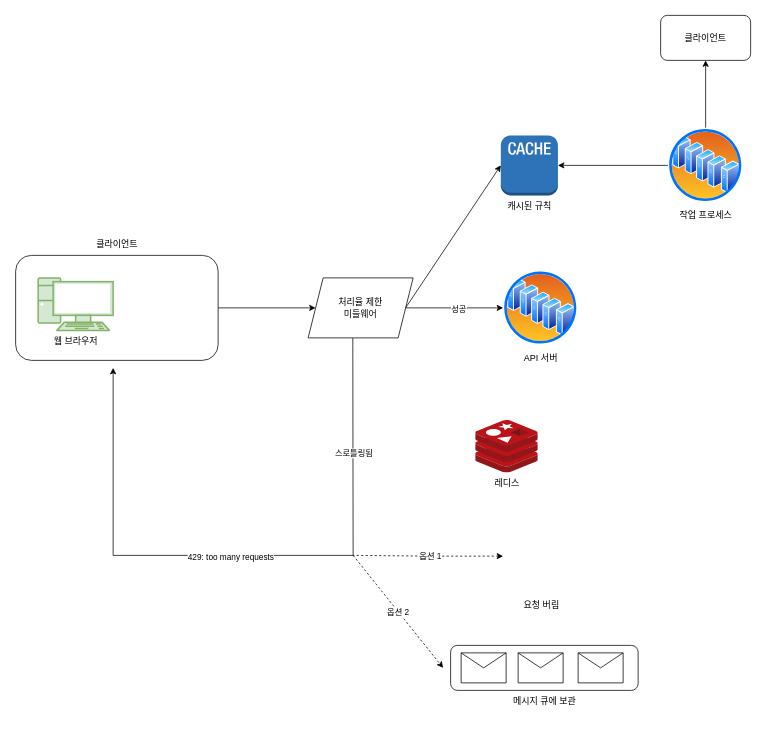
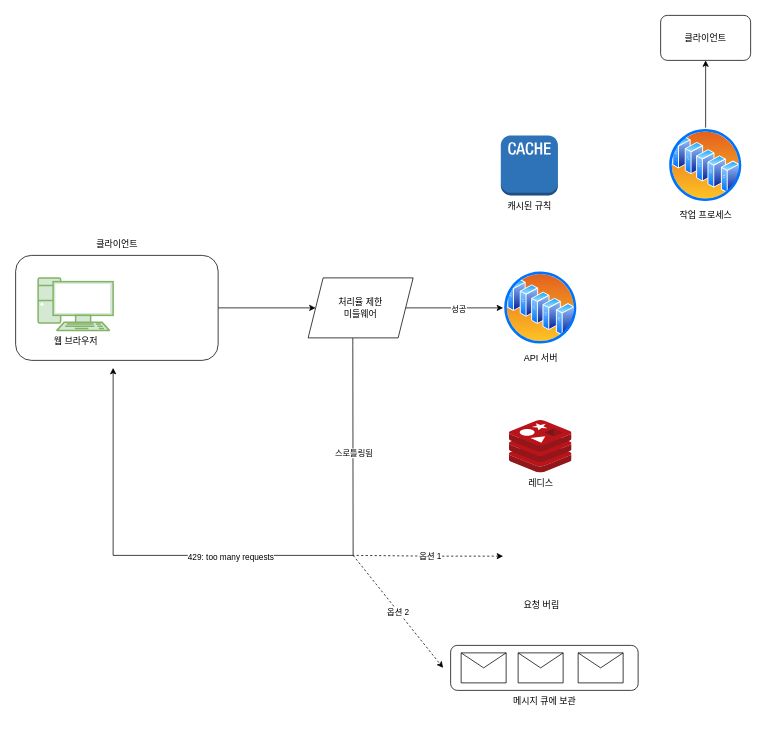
(615, 165) -> none
(452, 238) -> none
(507, 447) -> (540, 447)
